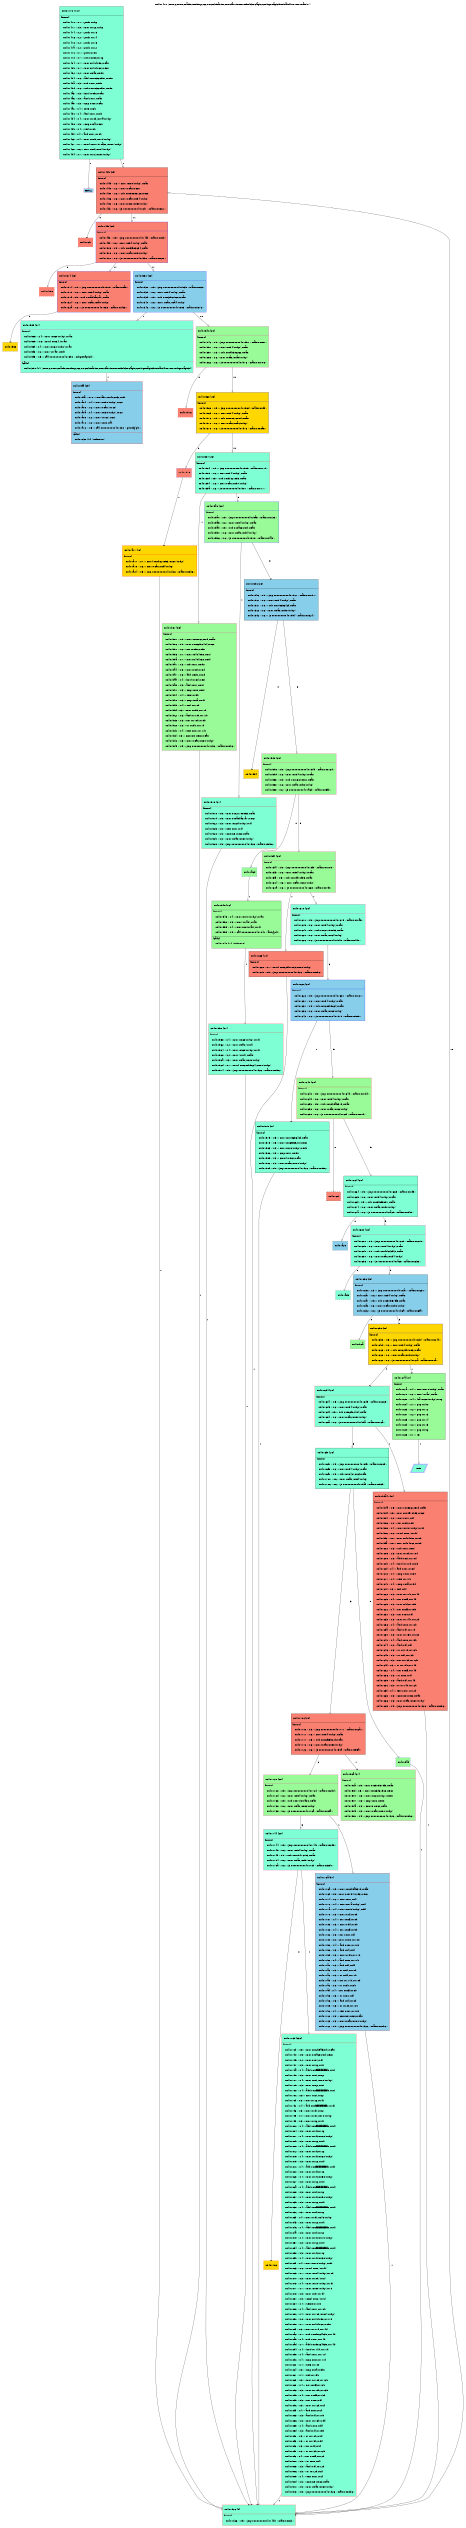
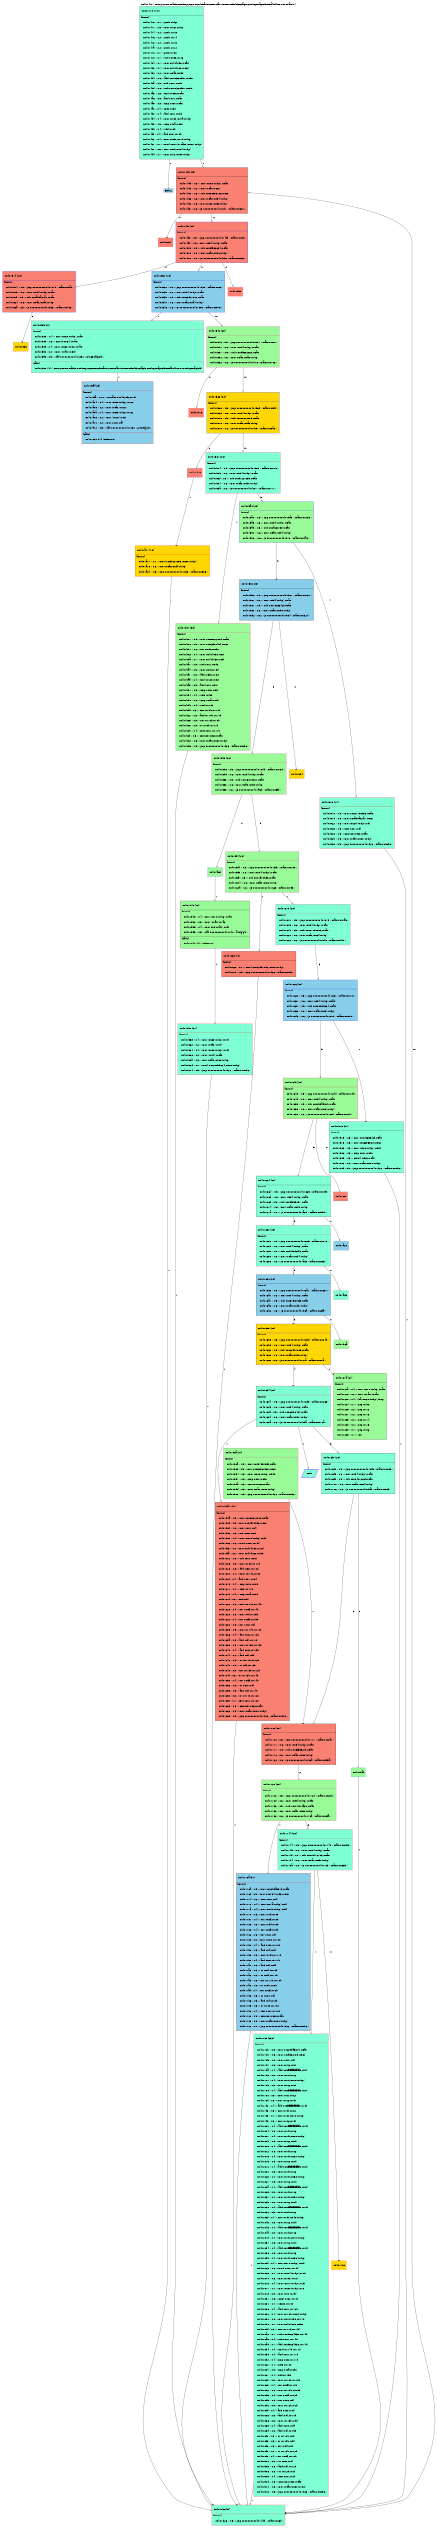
(419, 1451) -> (303, 1447)
(351, 1762) -> (311, 1610)
